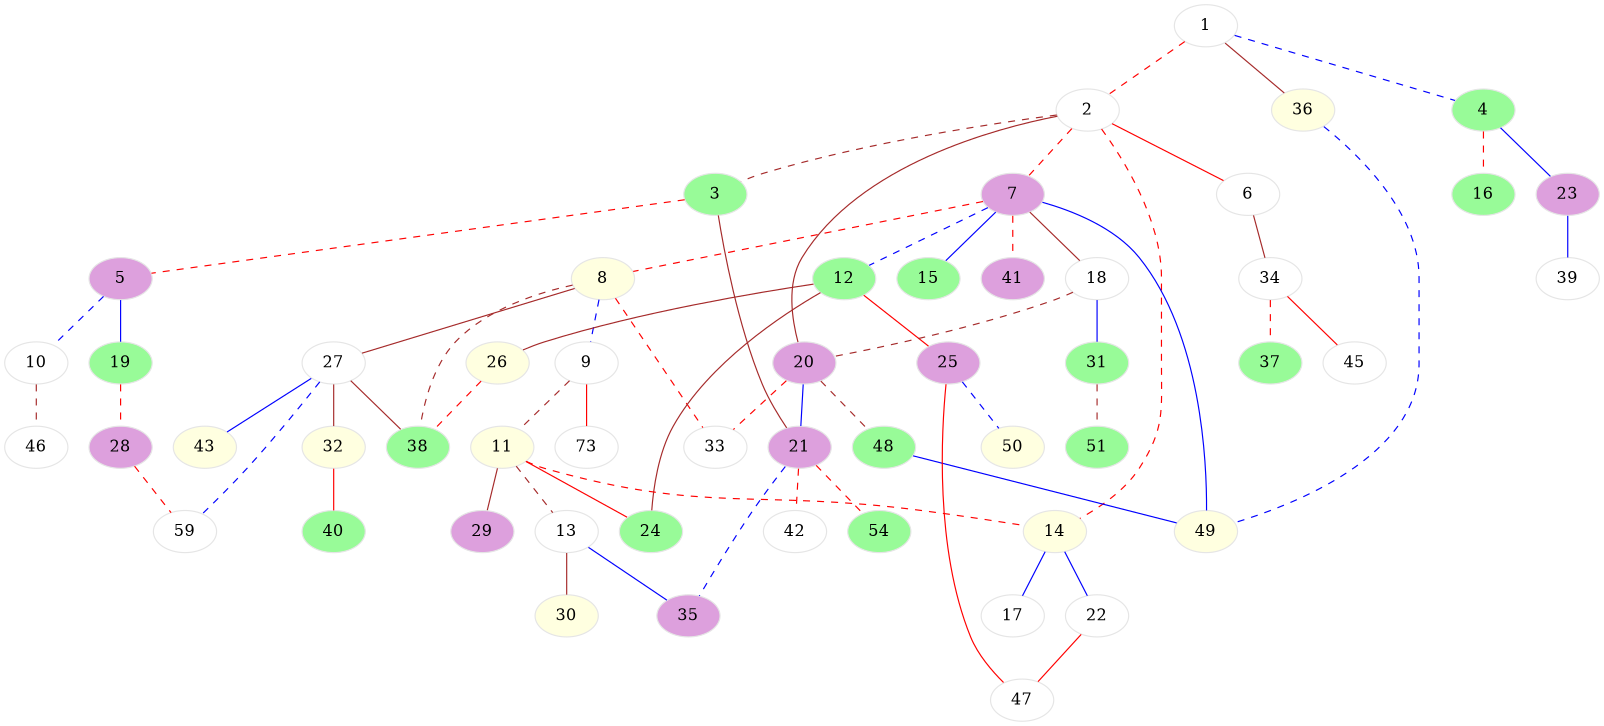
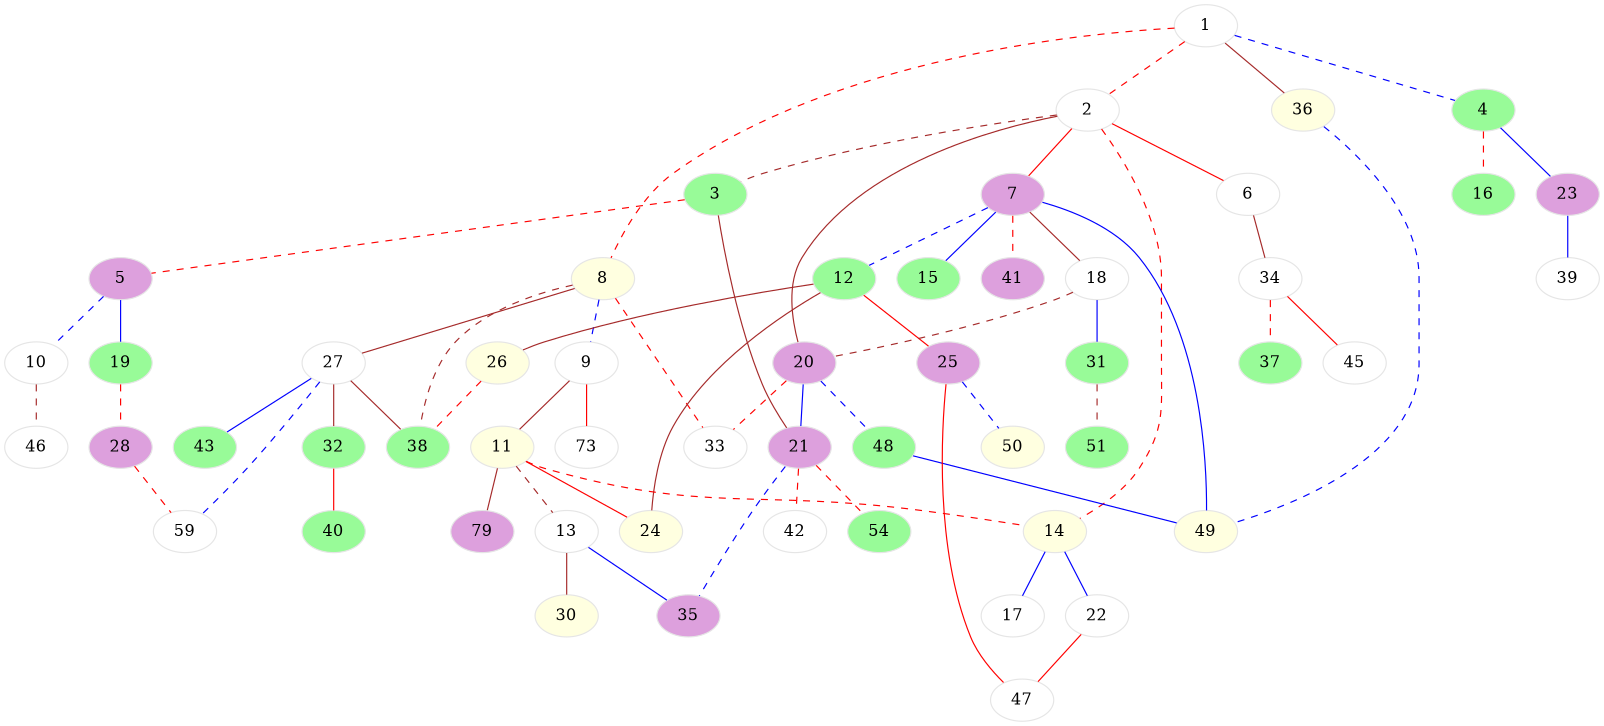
(1050, 152) -> (1050, 152)
(808, 236) -> (863, 83)
(545, 405) -> (545, 405)
(844, 405) -> (844, 405)
(205, 447) -> (205, 447)
(334, 447) -> (334, 447)
(482, 532) -> (482, 532)
(651, 532) -> (651, 532)
